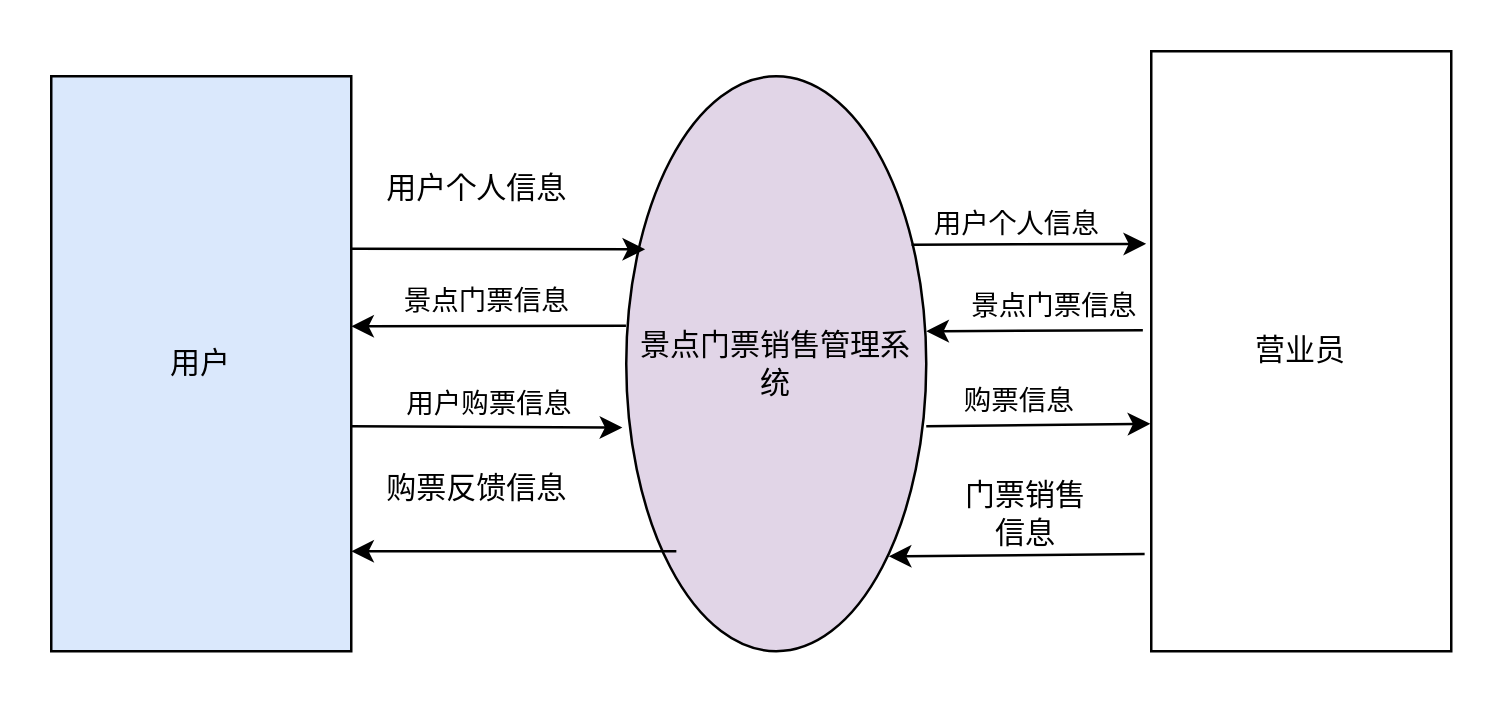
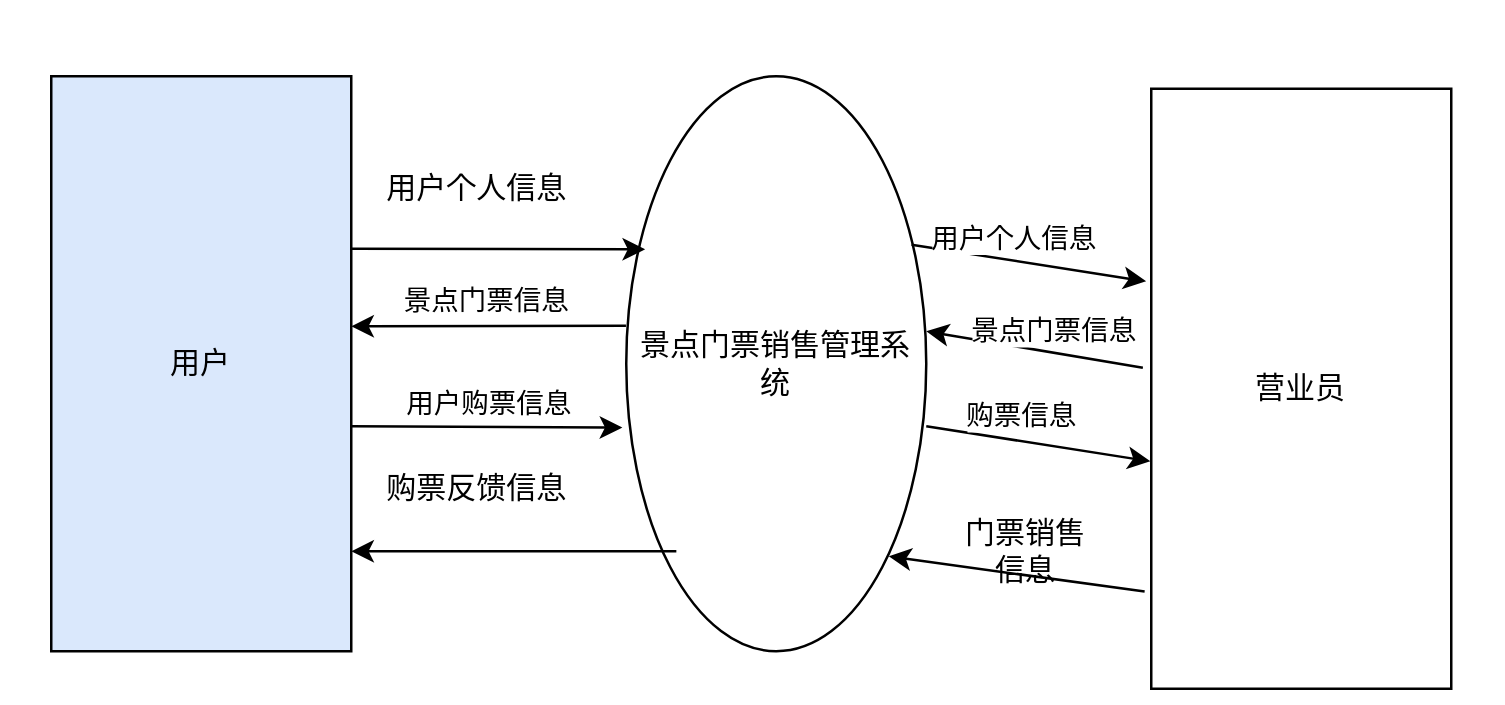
(1301, 351) -> (1301, 389)
(776, 364) -> (776, 364)
(1026, 514) -> (1026, 551)
